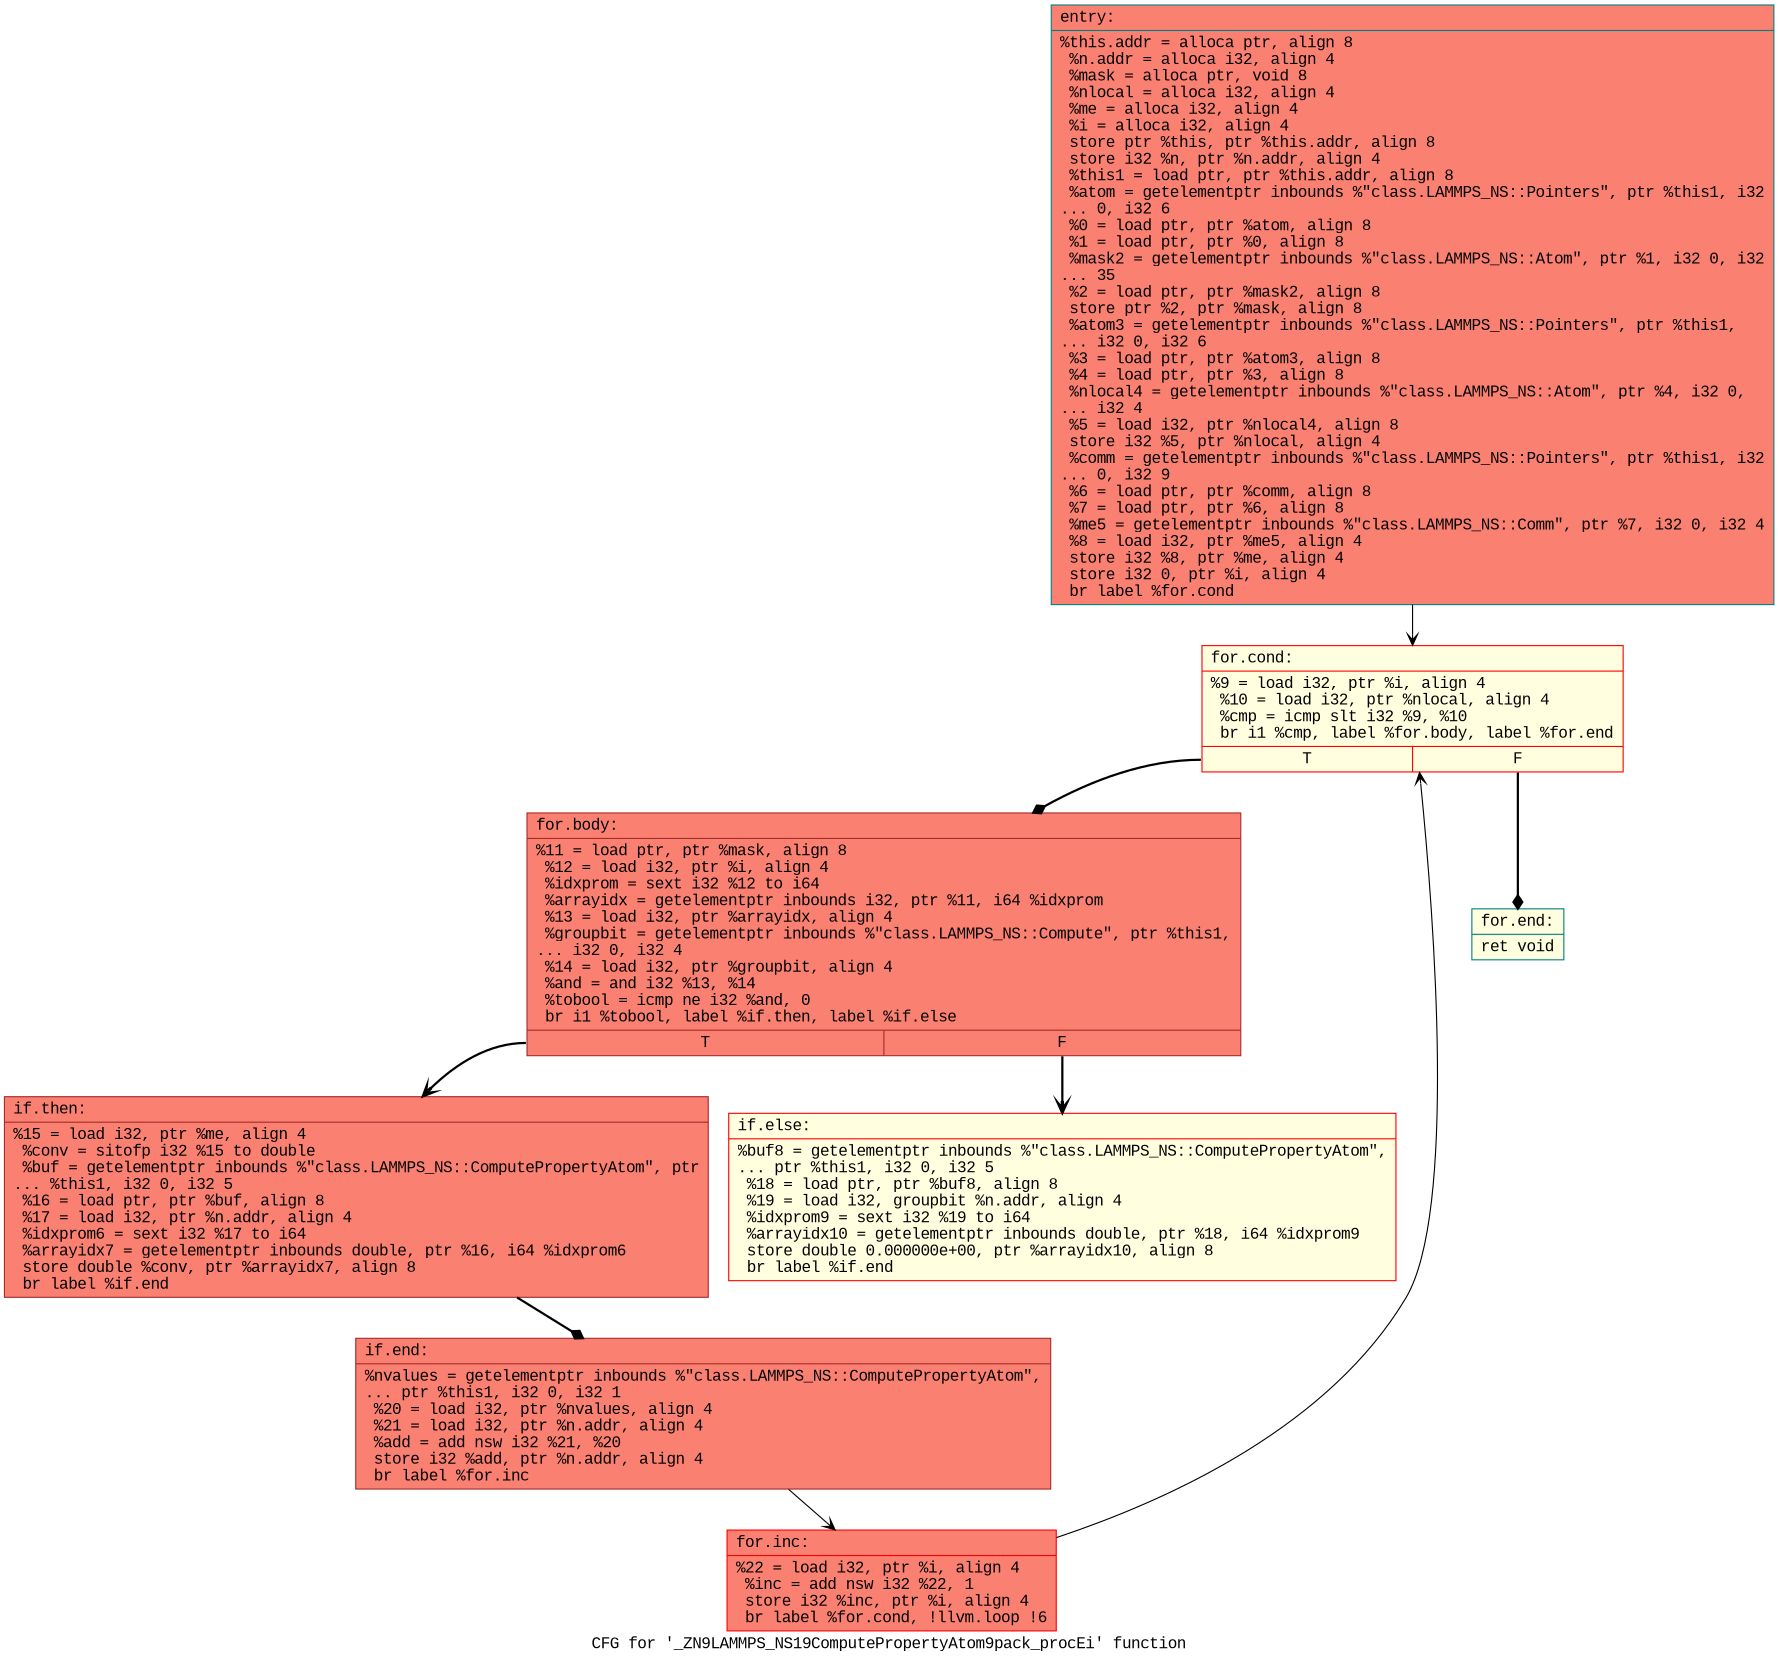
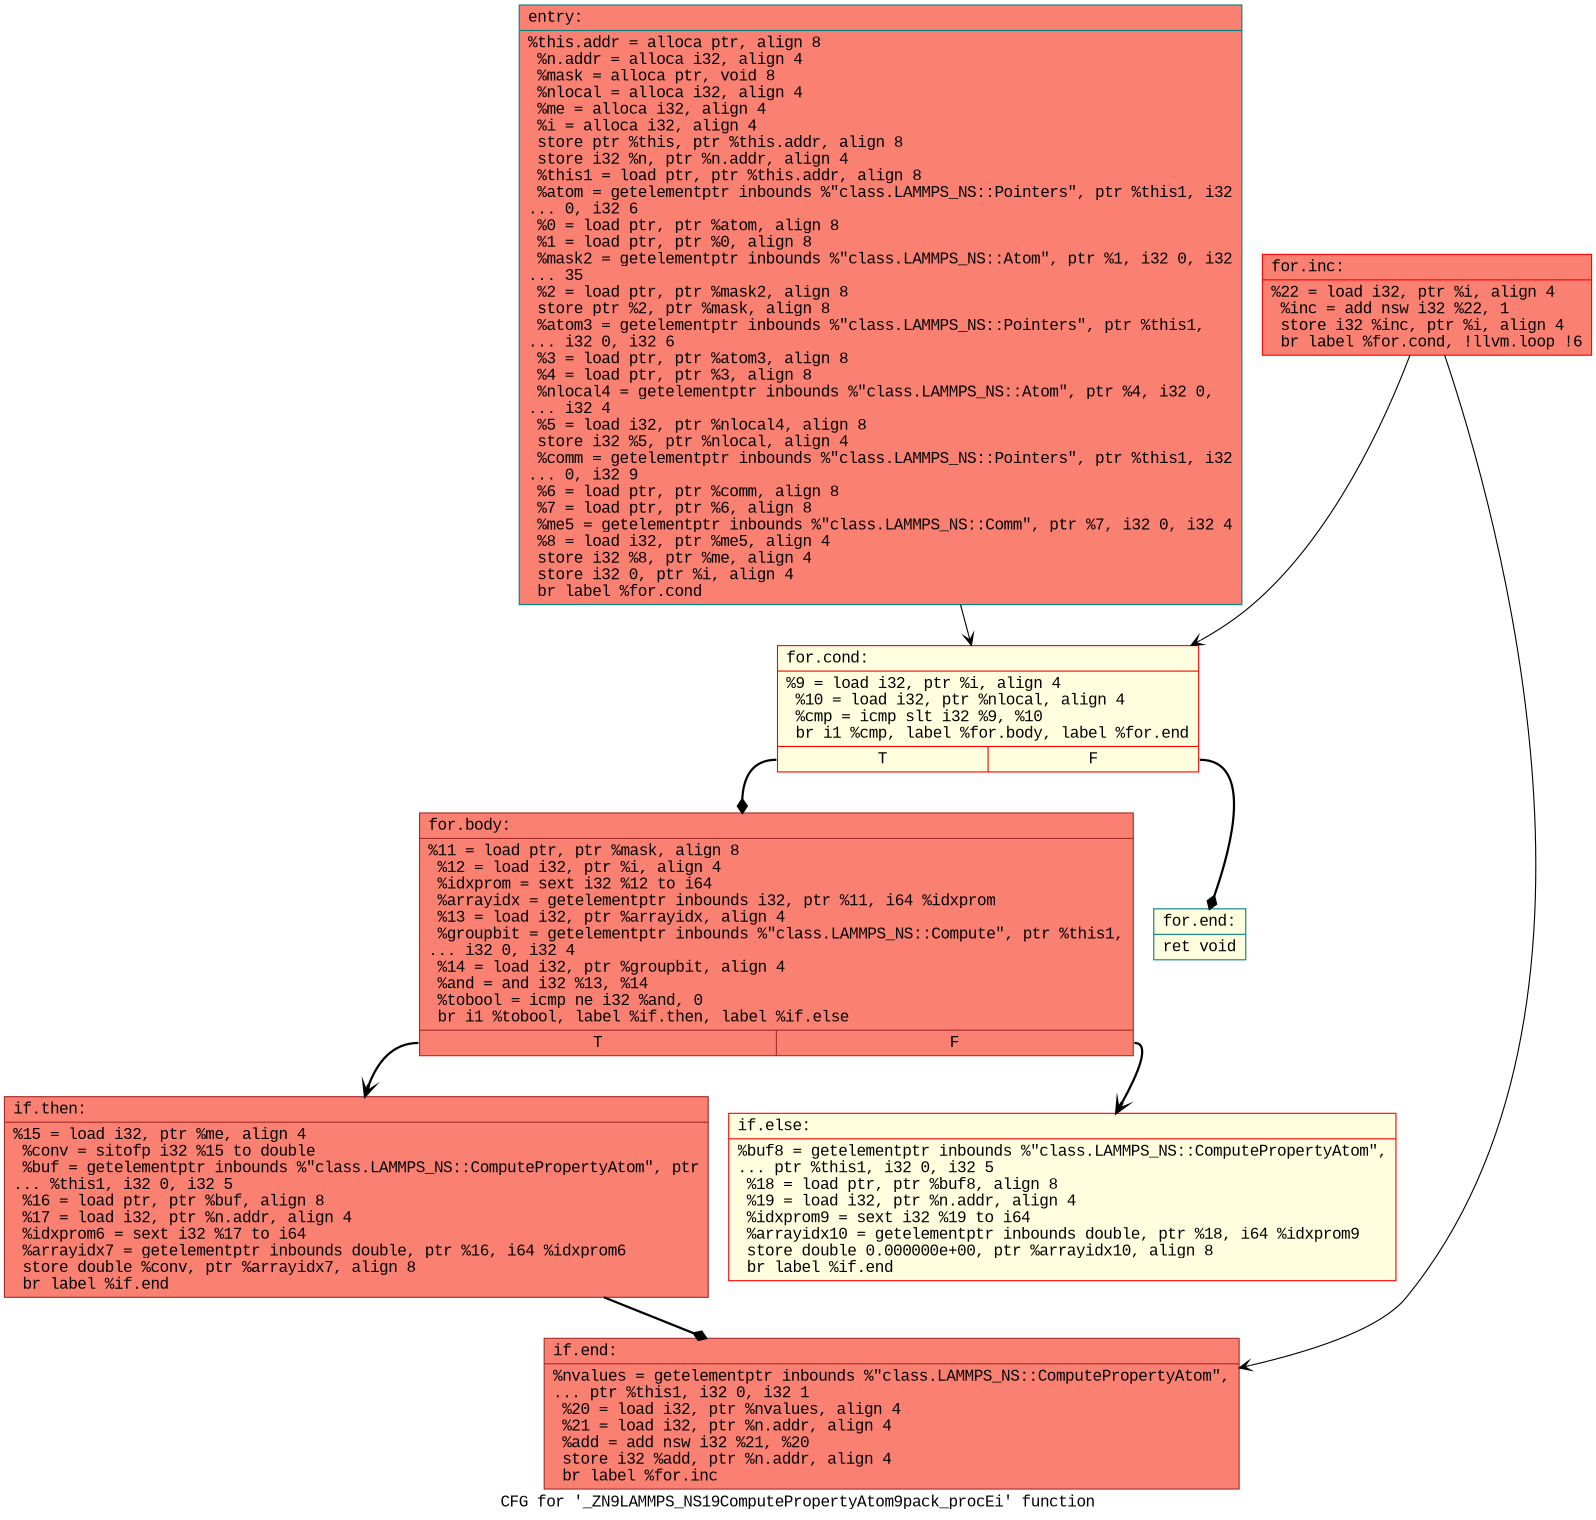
(930, 1201) -> (907, 1201)
(808, 1506) -> (1534, 921)
